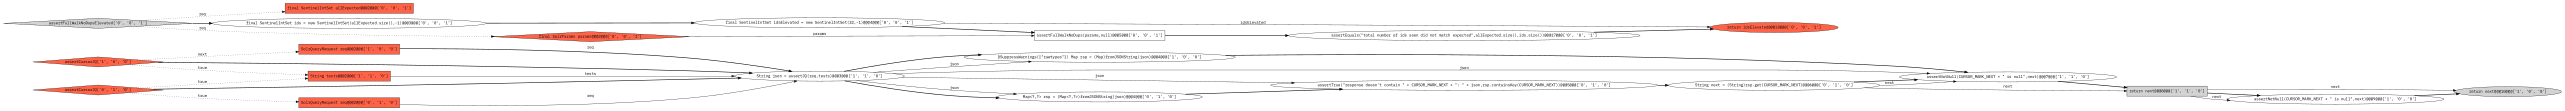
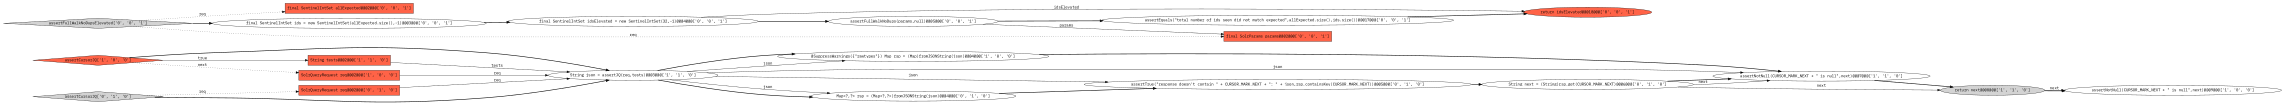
(858, 36) -> (1102, 29)
(1100, 36) -> (913, 21)
(590, 37) -> (1278, 36)
(595, 52) -> (472, 75)
(217, 71) -> (234, 60)
(221, 83) -> none
(98, 90) -> (98, 97)
(2167, 91) -> (1993, 90)
(2508, 92) -> none
(203, 96) -> (203, 92)
